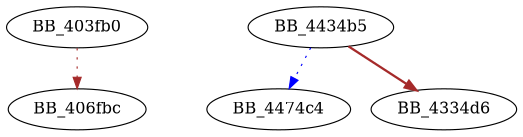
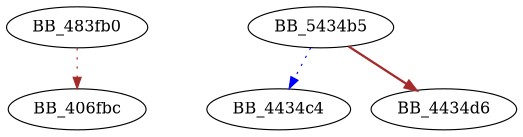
(77, 27) -> (77, 27)
(321, 27) -> (321, 27)
(279, 109) -> (279, 109)
(444, 109) -> (444, 109)
